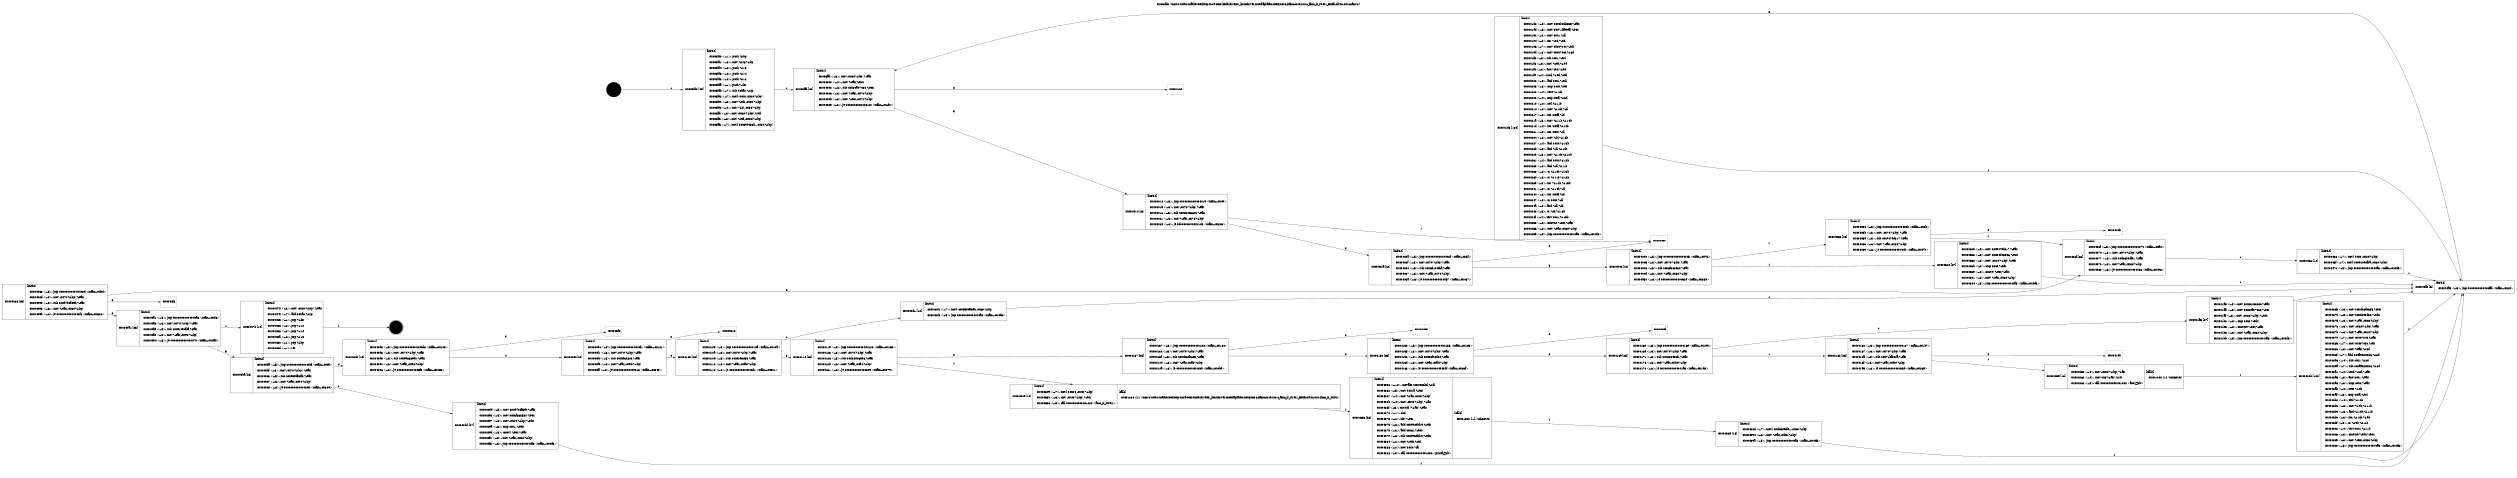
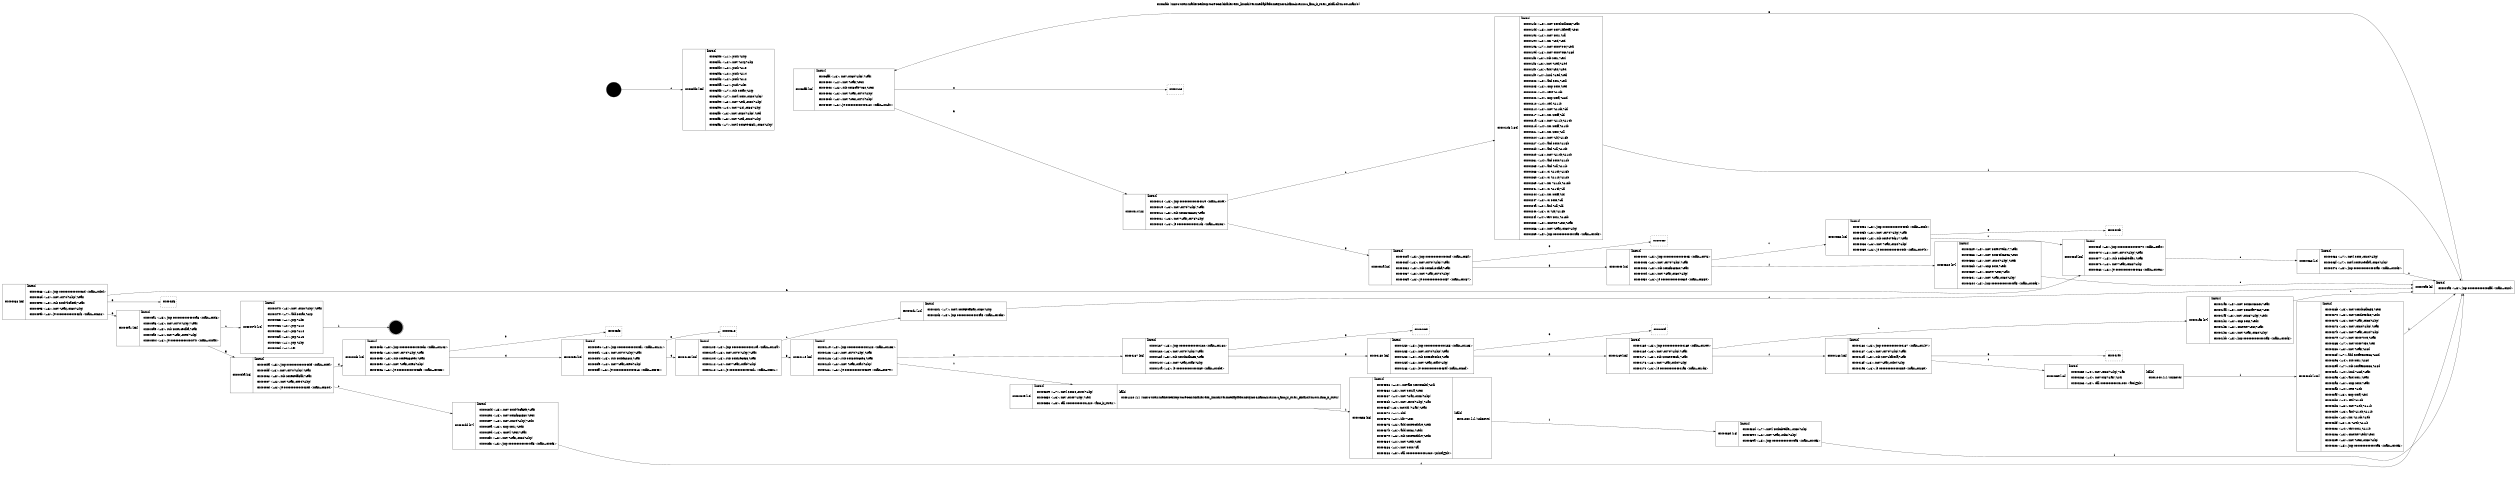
(783, 90) -> none
(1438, 237) -> (1360, 170)
